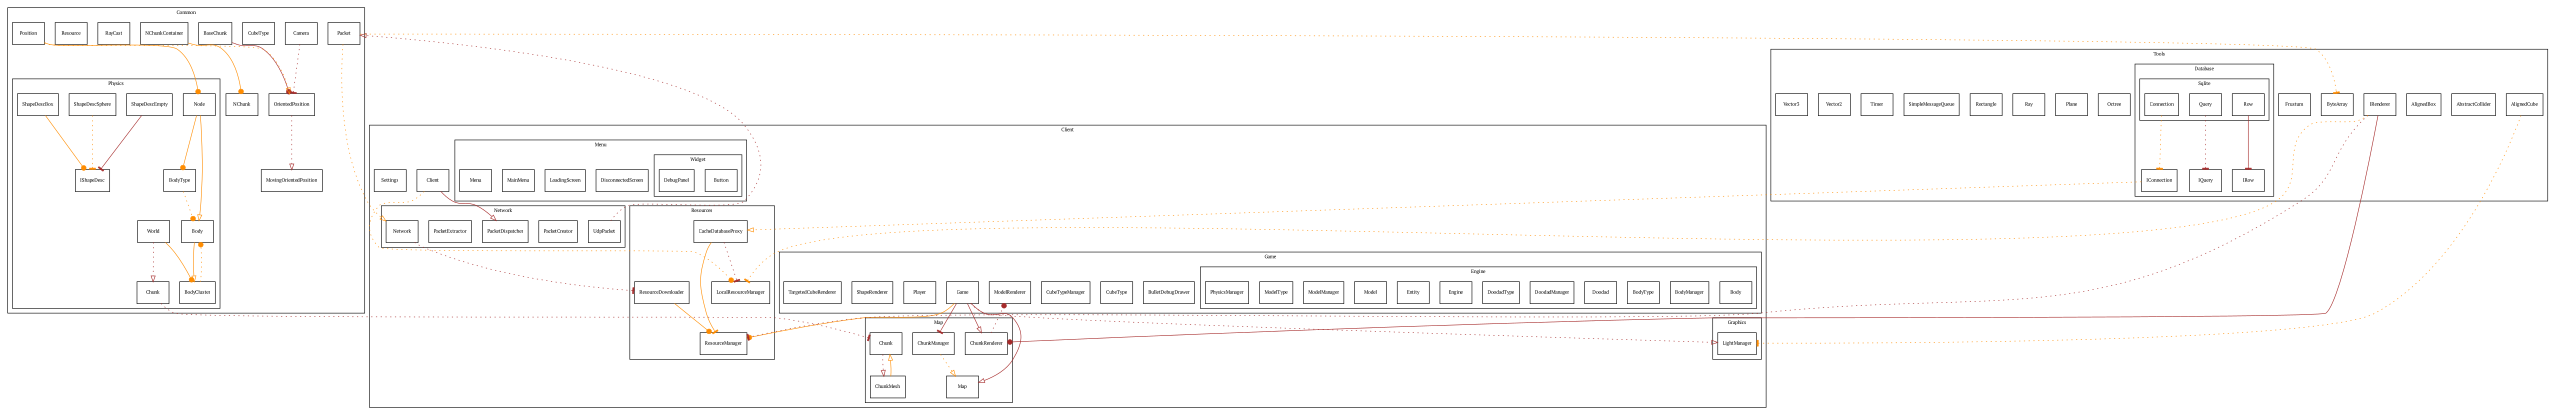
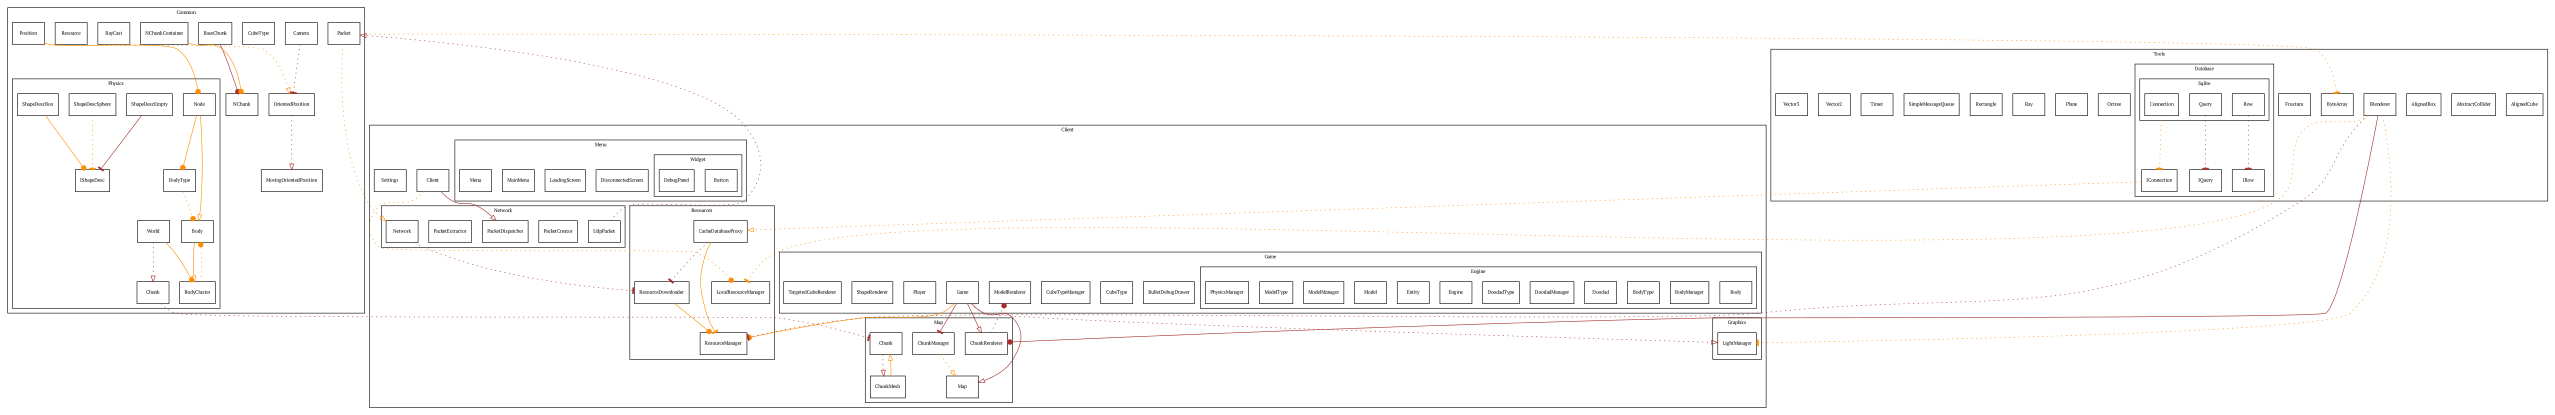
(269, 54) -> (229, 67)
(2248, 141) -> (2248, 141)
(730, 261) -> (689, 260)
(2193, 335) -> (2160, 332)
